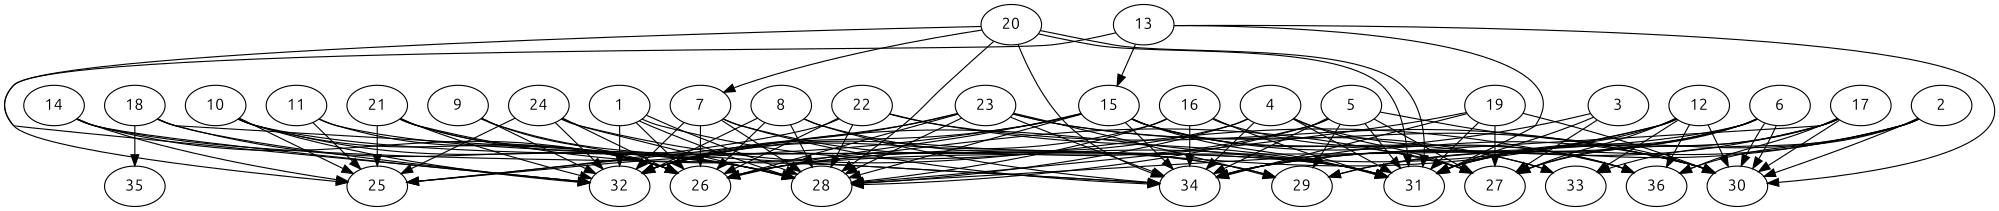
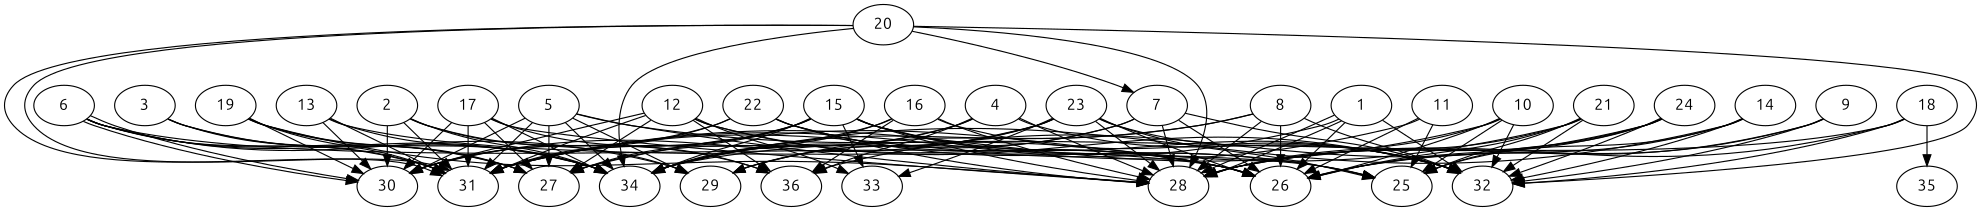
(1129, 60) -> (462, 146)
(1337, 143) -> none
(1765, 146) -> none
